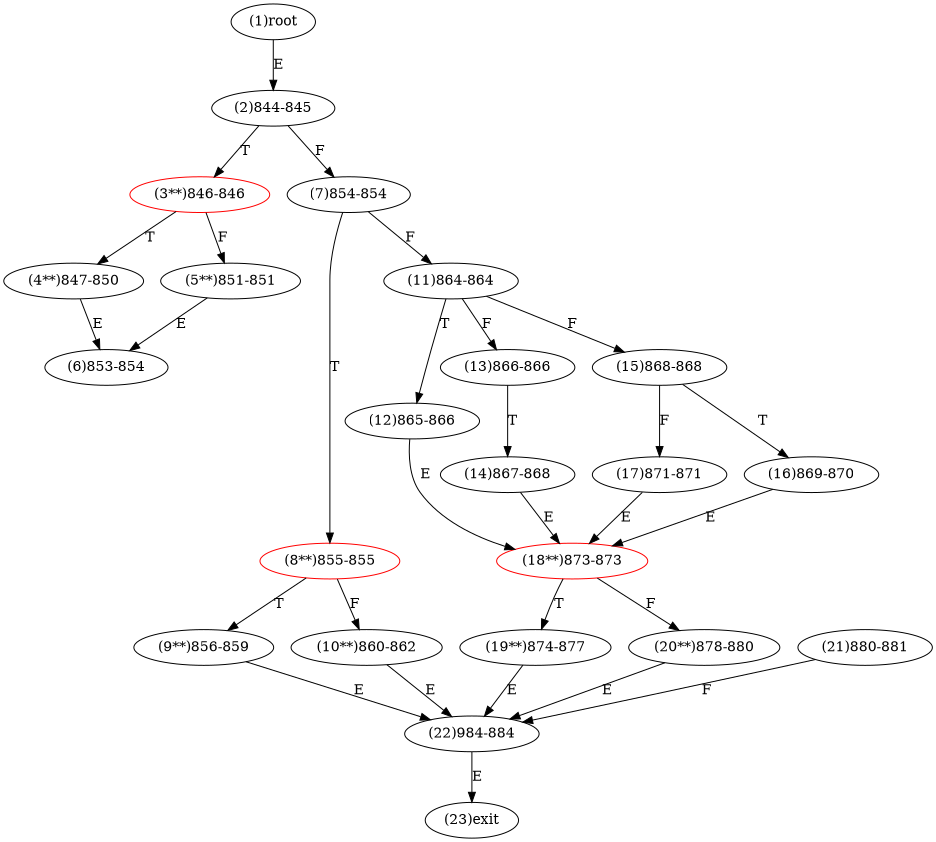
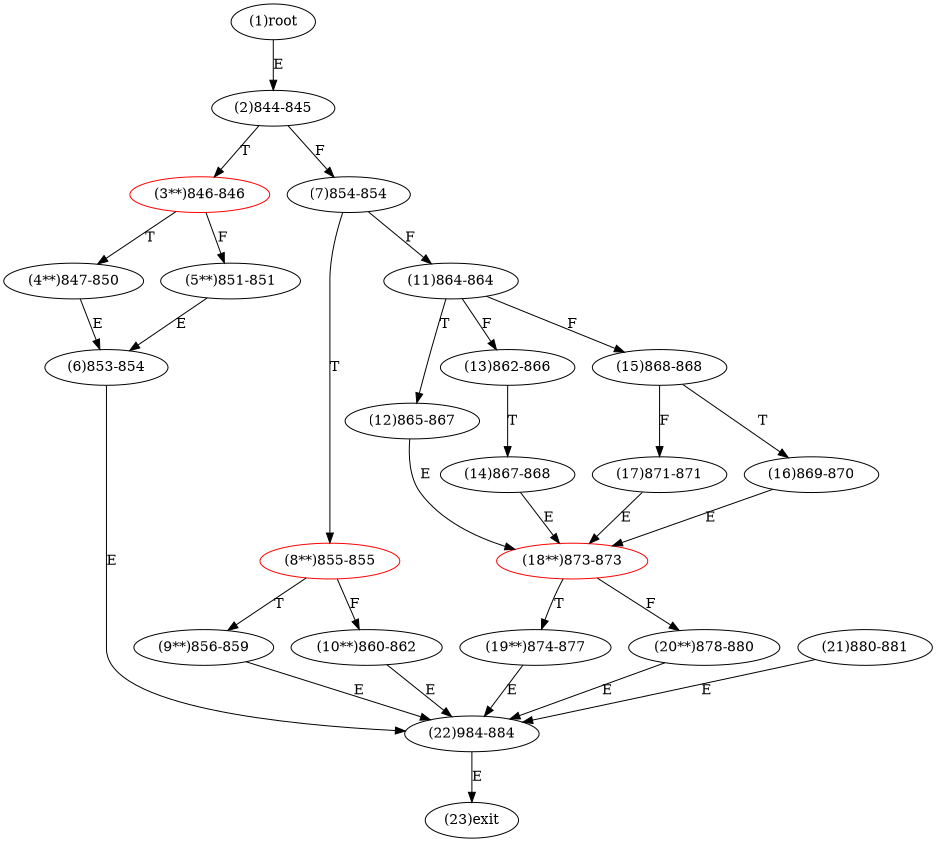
(508, 367) -> (508, 367)
(412, 421) -> (412, 421)
none -> (117, 671)
(707, 691) -> (707, 691)
